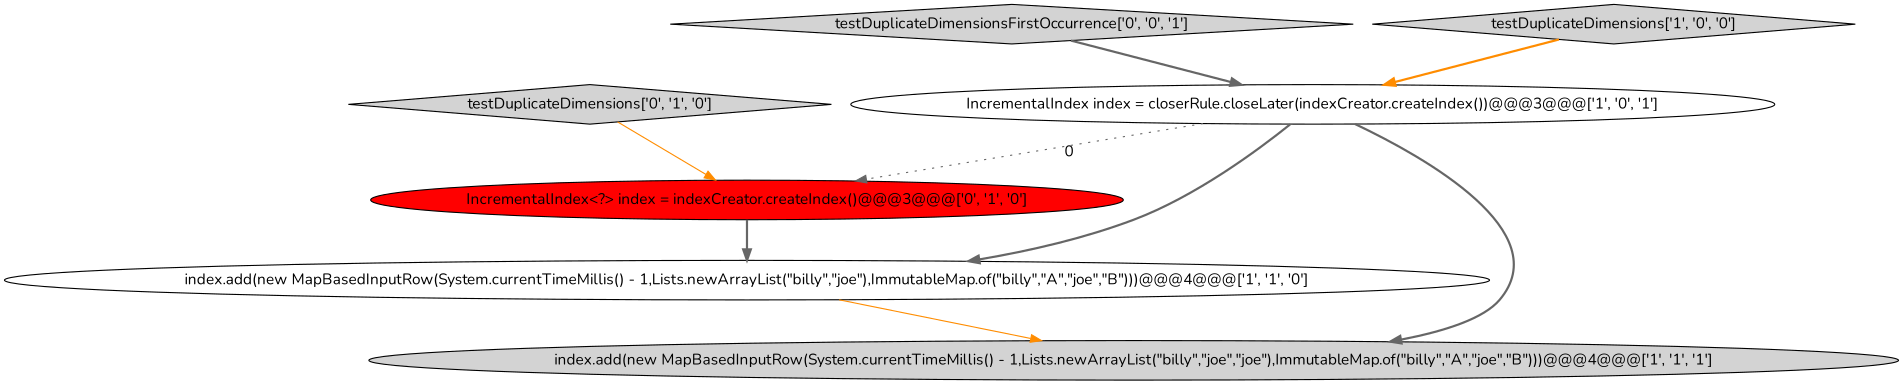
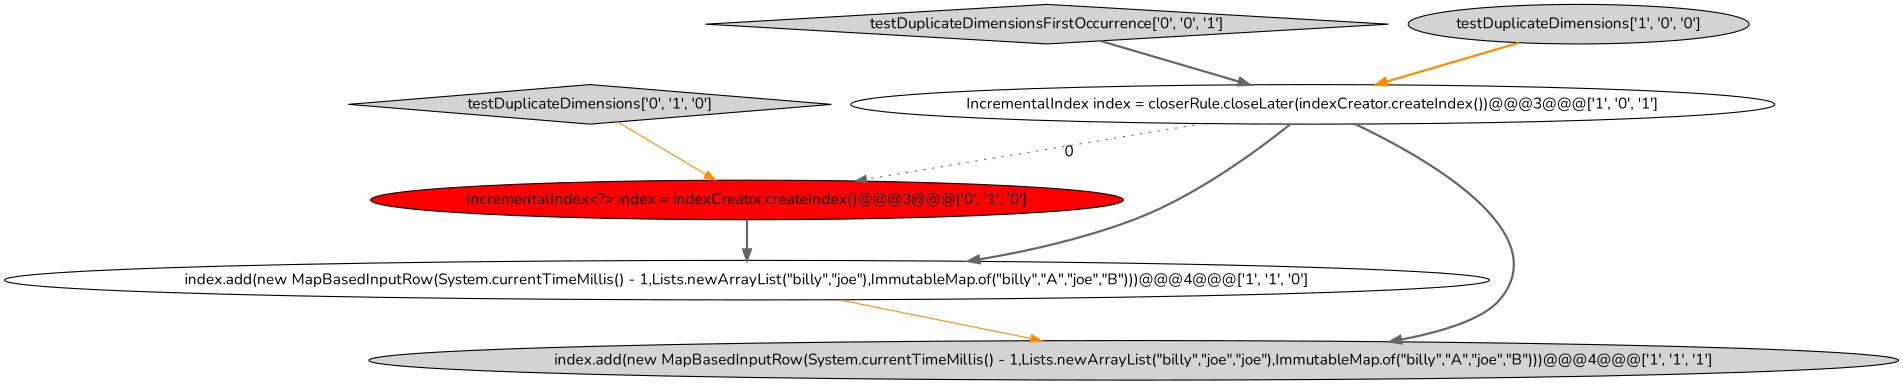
(1614, 24) -> (1579, 24)
